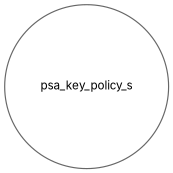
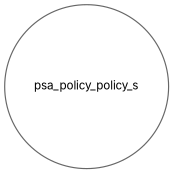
(87, 87) -> (87, 87)
